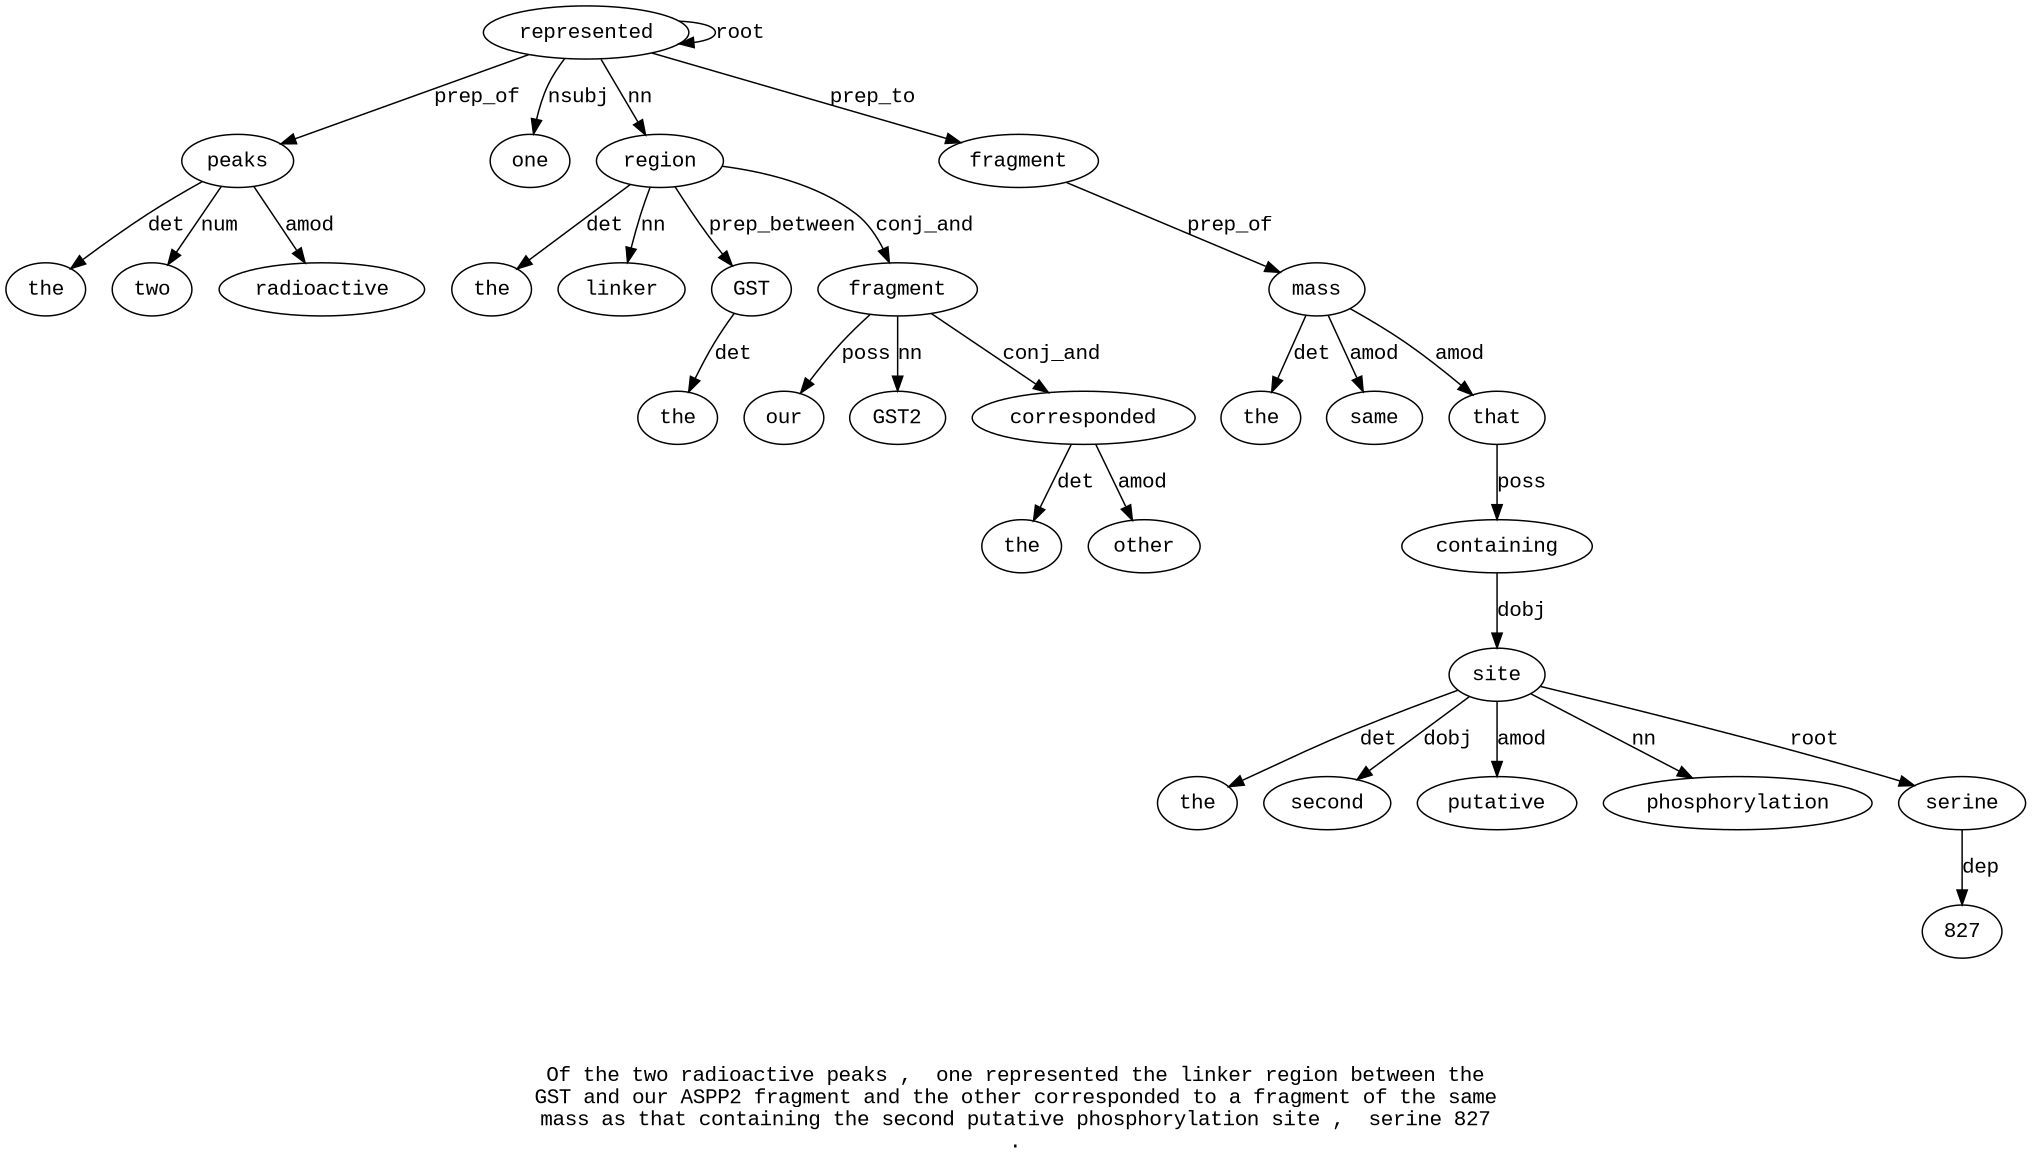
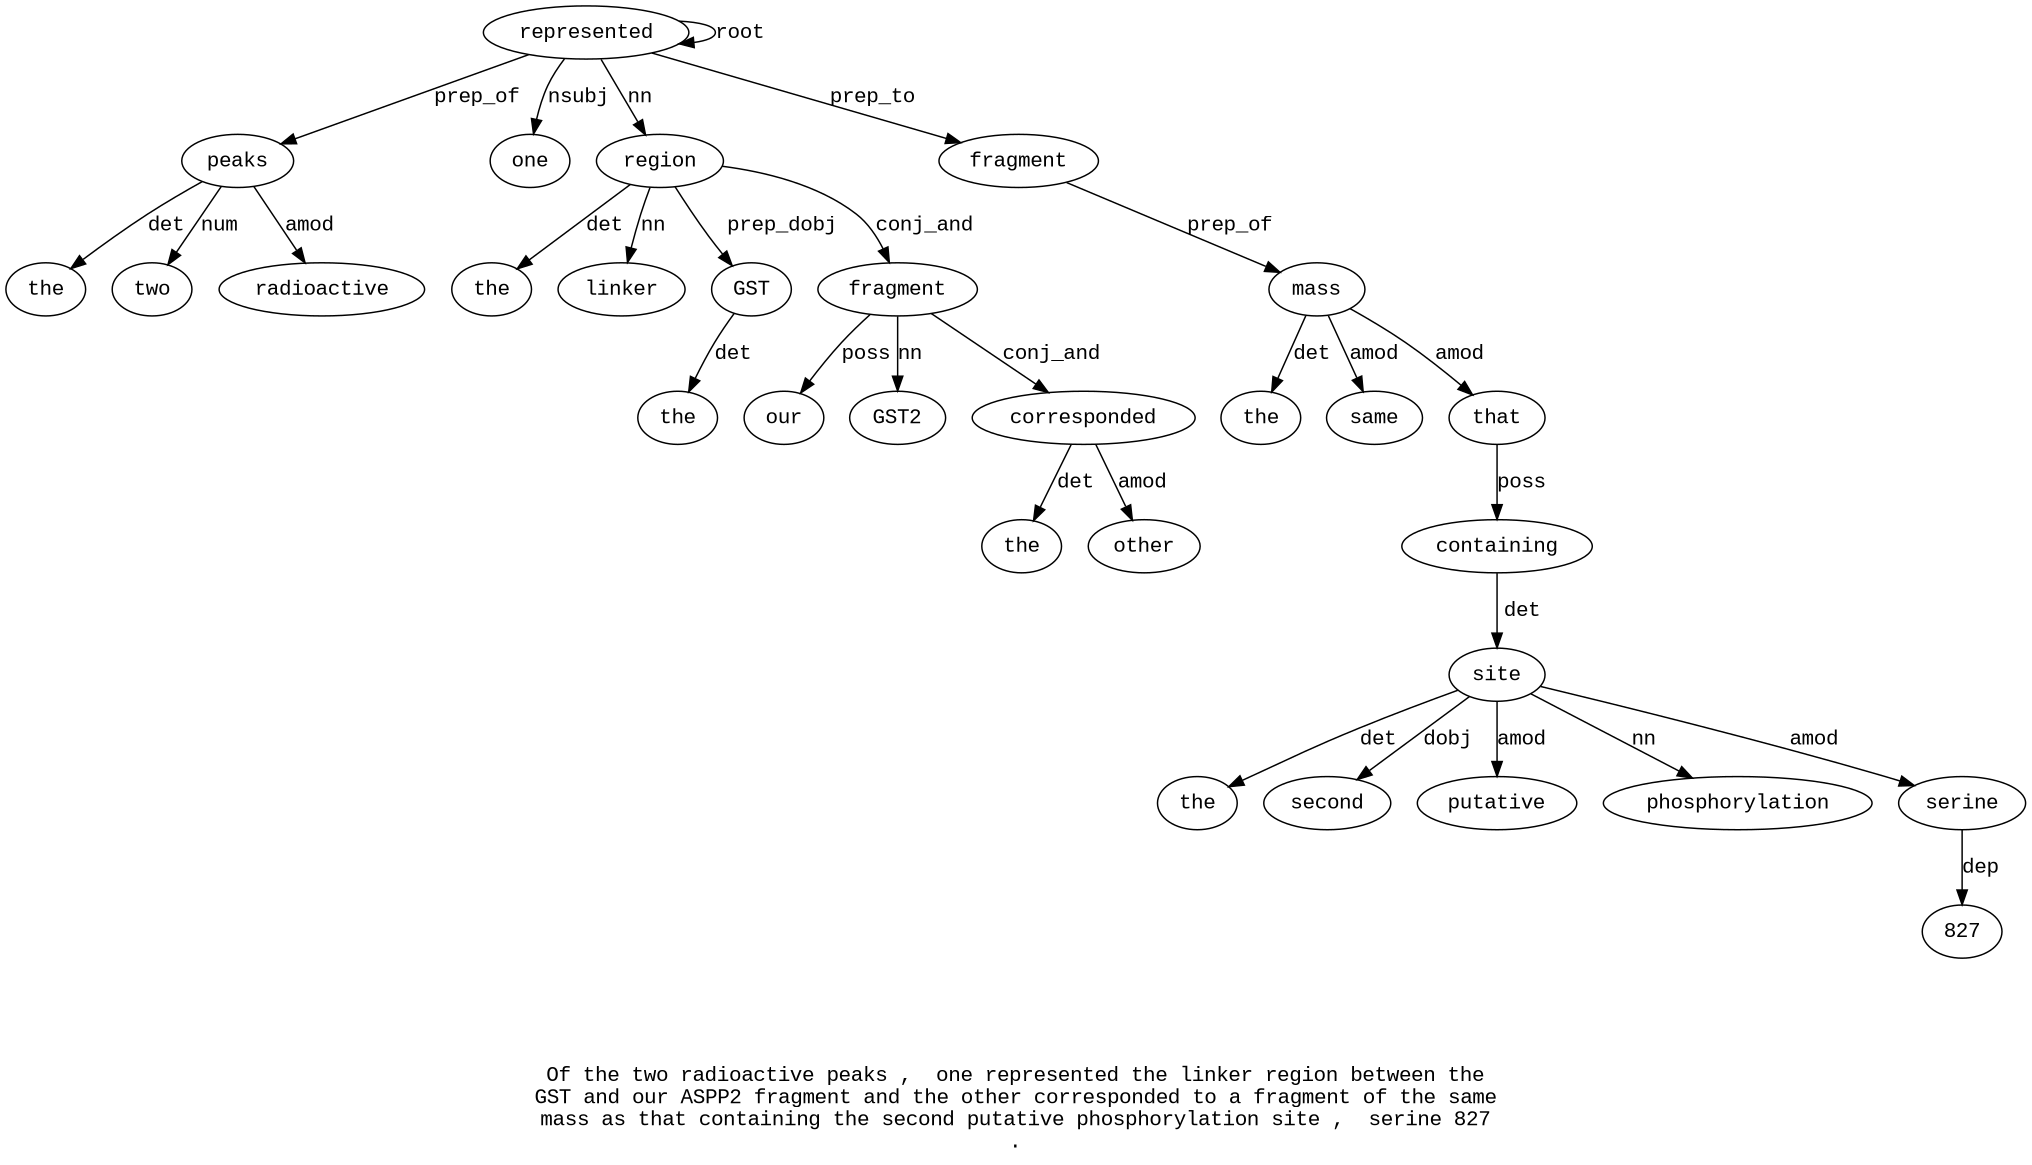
(782, 225) -> (782, 225)
(1522, 610) -> (1522, 610)
(1814, 739) -> (1814, 739)
